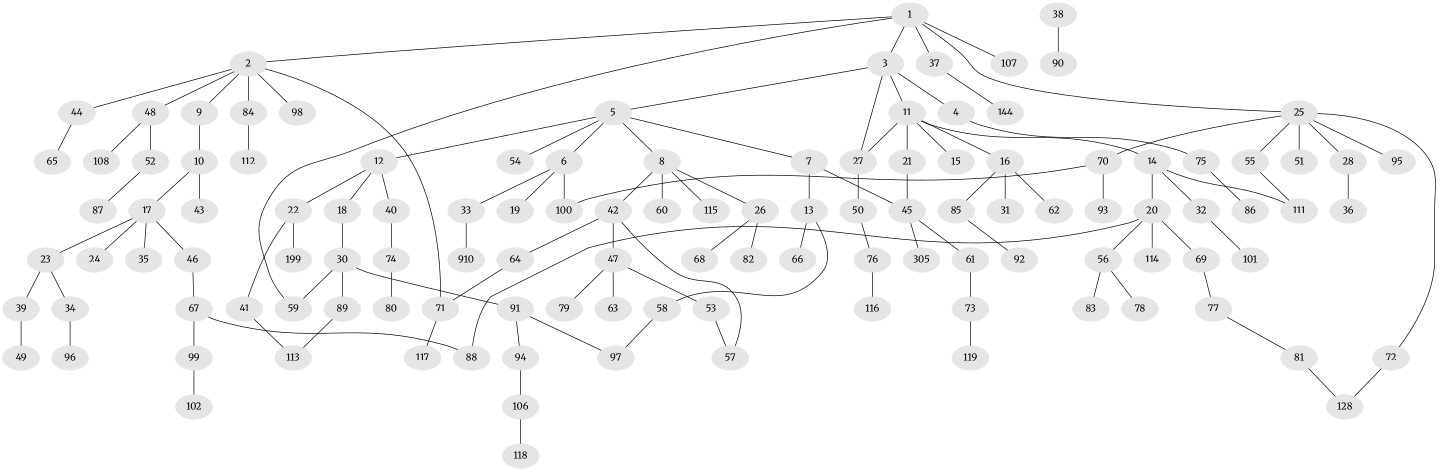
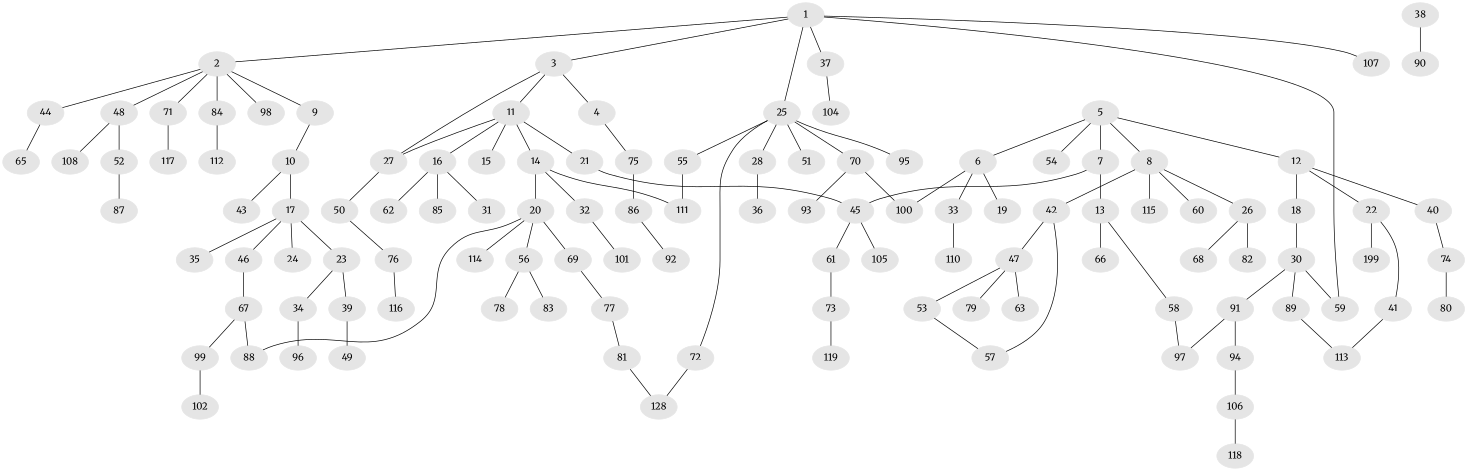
(749, 88) -> none
(1005, 113) -> (831, 113)
(988, 235) -> (652, 235)
(466, 260) -> (953, 260)
(515, 260) -> none
(921, 260) -> (880, 260)
